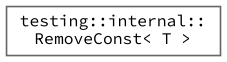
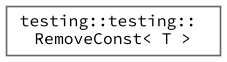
(114, 31) -> (114, 31)
